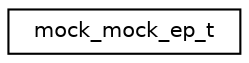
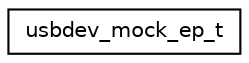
(124, 32) -> (124, 32)
